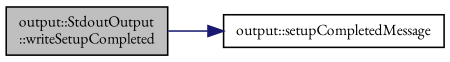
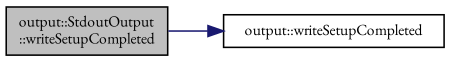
(334, 31) -> (334, 31)
